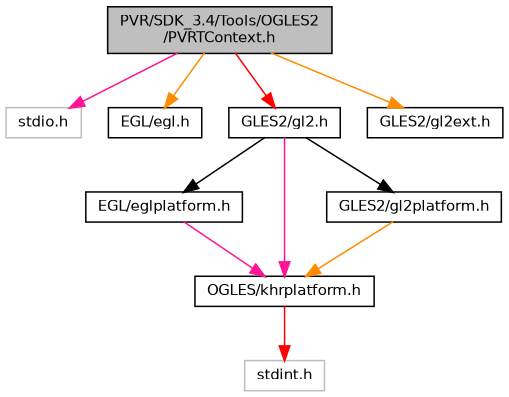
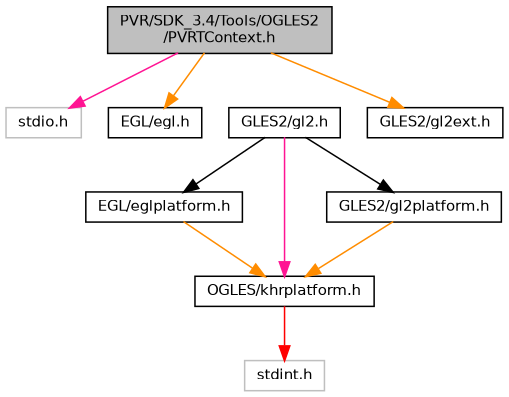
(251, 74) -> none
(218, 245) -> (218, 245)
